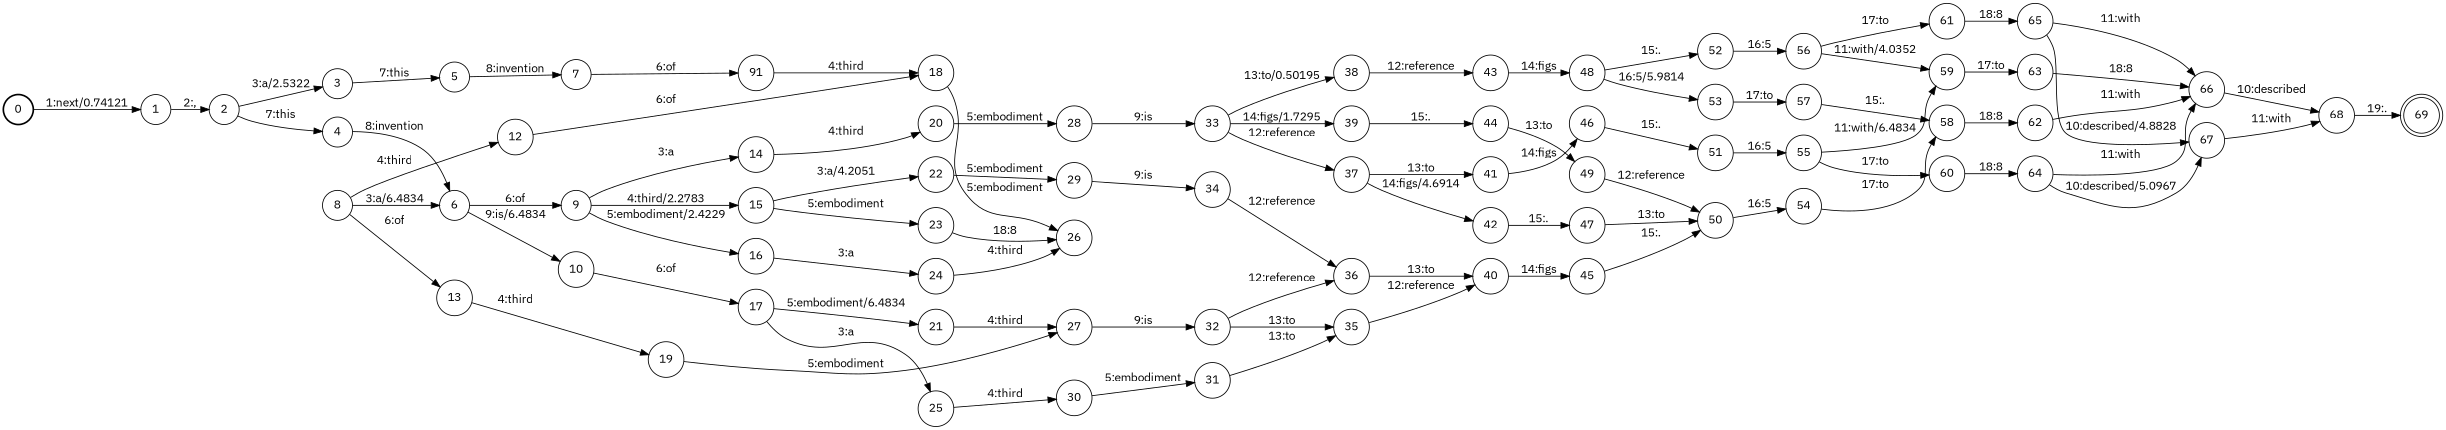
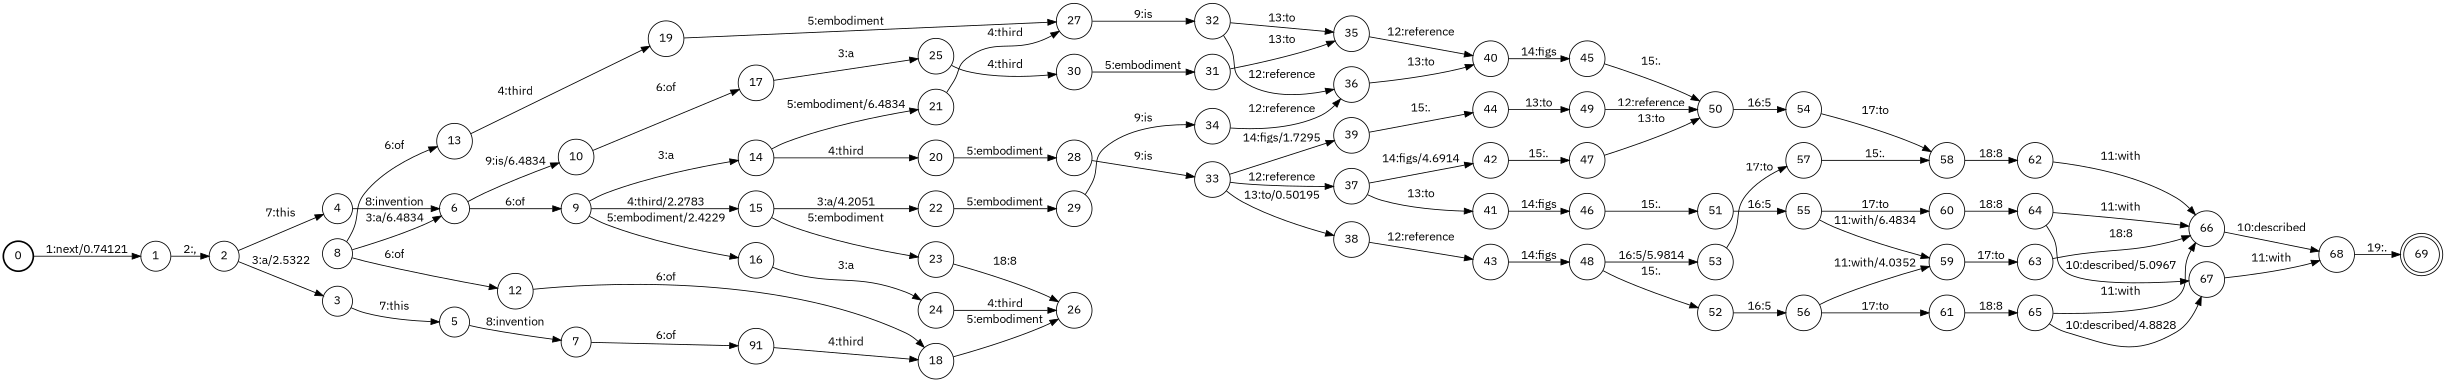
(395, 161) -> (395, 255)
(842, 316) -> (840, 126)
